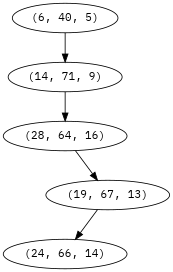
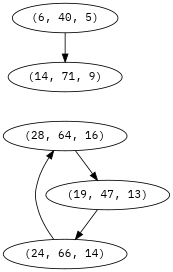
(65, 103) -> (36, 199)
(108, 195) -> (108, 195)
